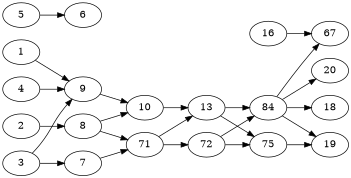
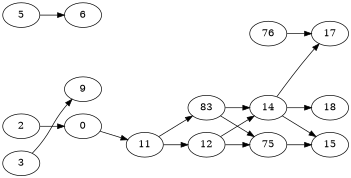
(268, 34) -> (268, 34)
(330, 34) -> (330, 34)
(21, 52) -> none
(330, 71) -> none
(21, 89) -> none
(145, 108) -> none
(207, 108) -> (207, 108)
(268, 108) -> (268, 108)
(83, 126) -> (83, 126)
(145, 145) -> (145, 145)
(207, 145) -> (207, 145)
(330, 145) -> (330, 145)
(83, 163) -> none
